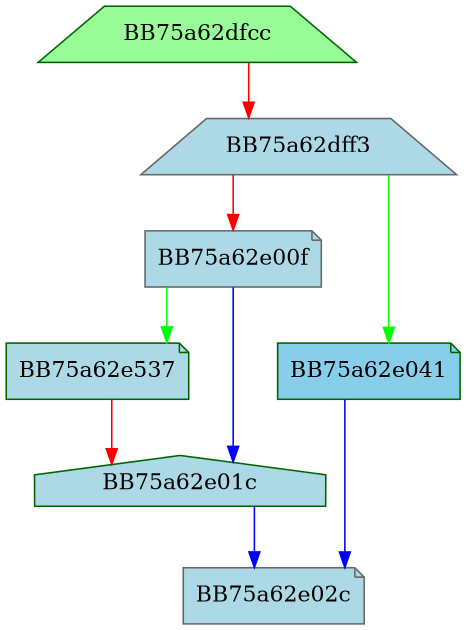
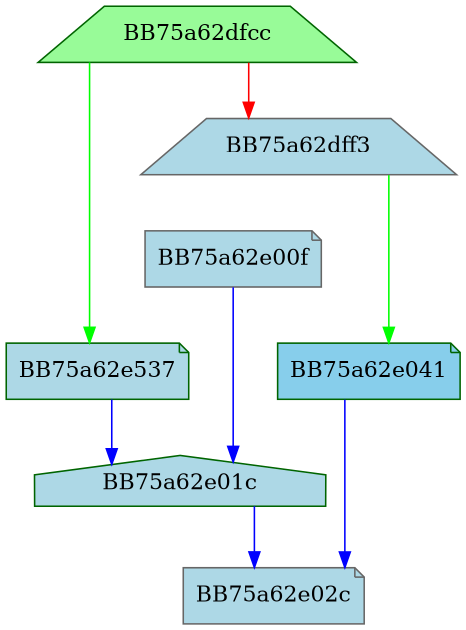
(233, 195) -> none
(167, 307) -> (90, 195)
(112, 424) -> (112, 424)
